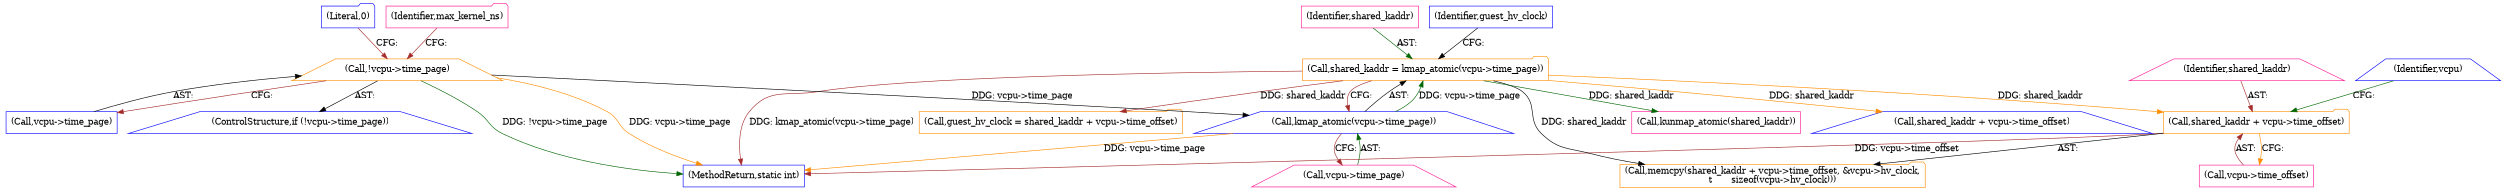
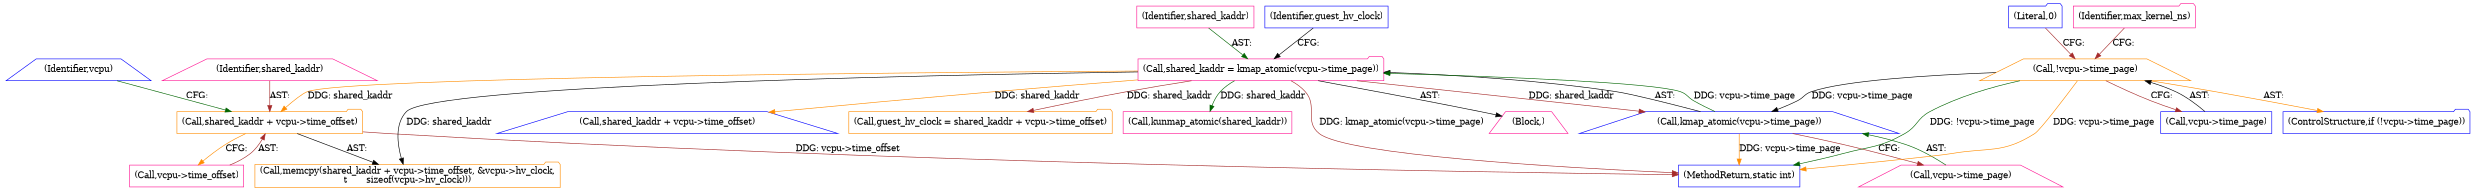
(1425, 70) -> (1261, 70)
(351, 95) -> (2234, 95)
(1363, 96) -> (1571, 96)
(300, 123) -> (2376, 123)
none -> (1529, 123)
